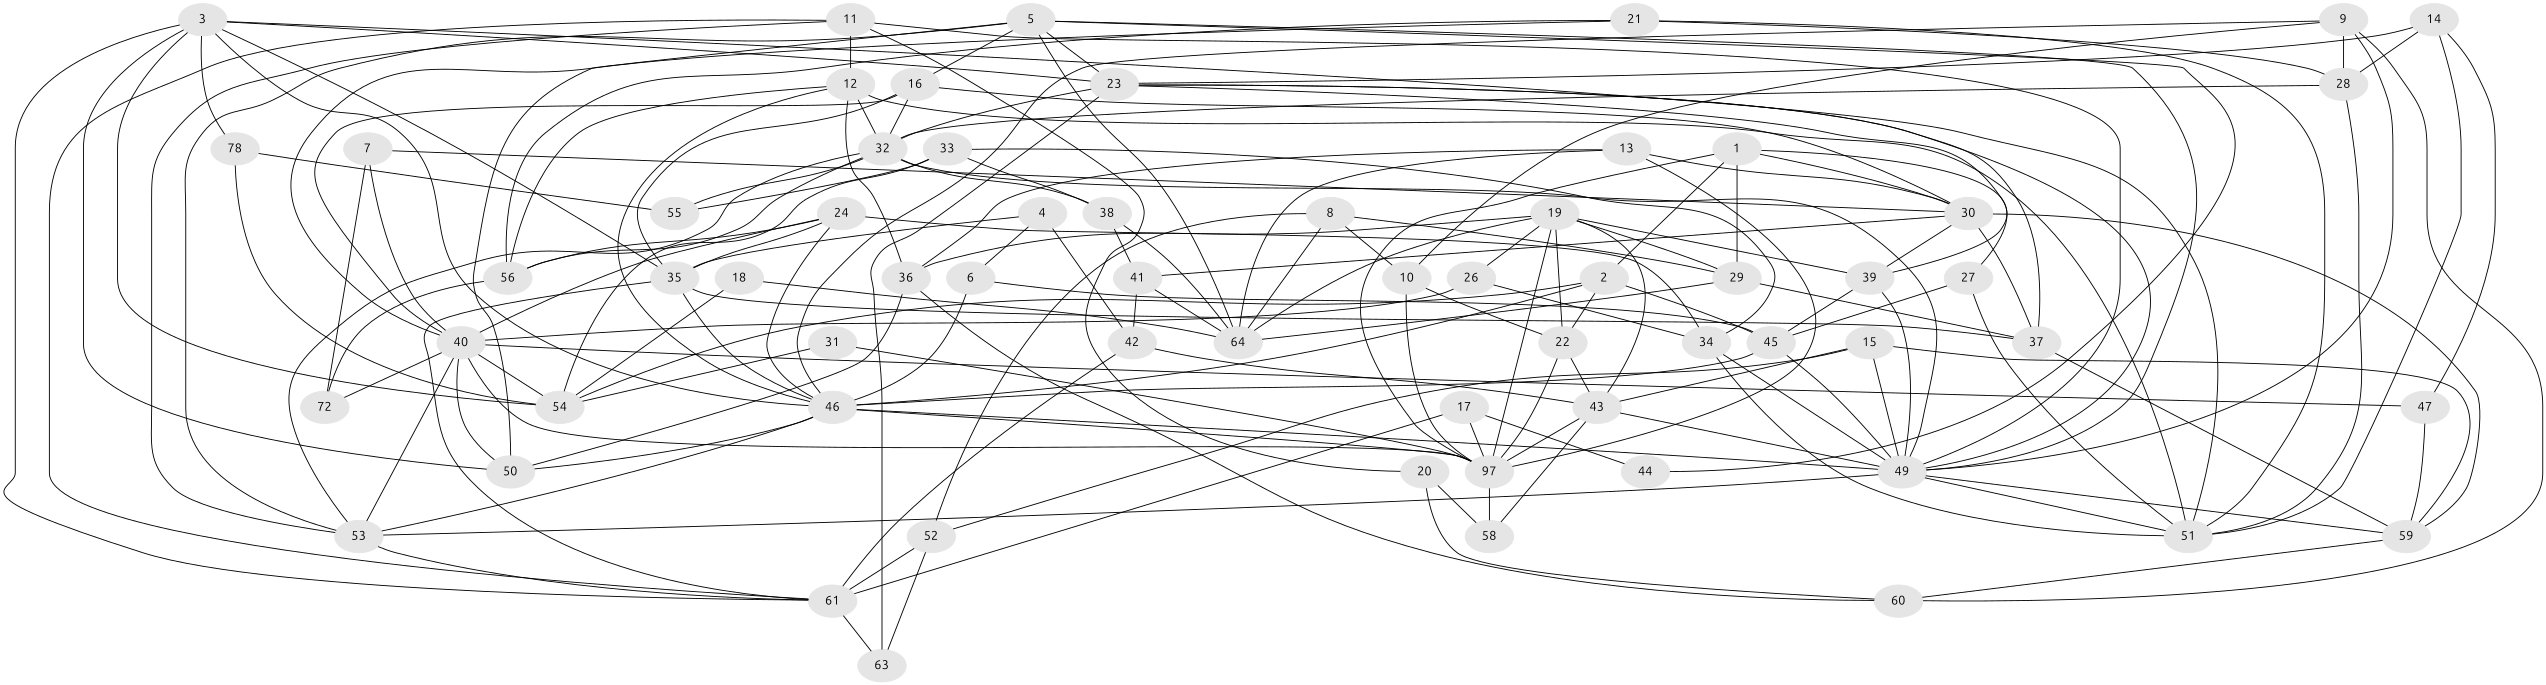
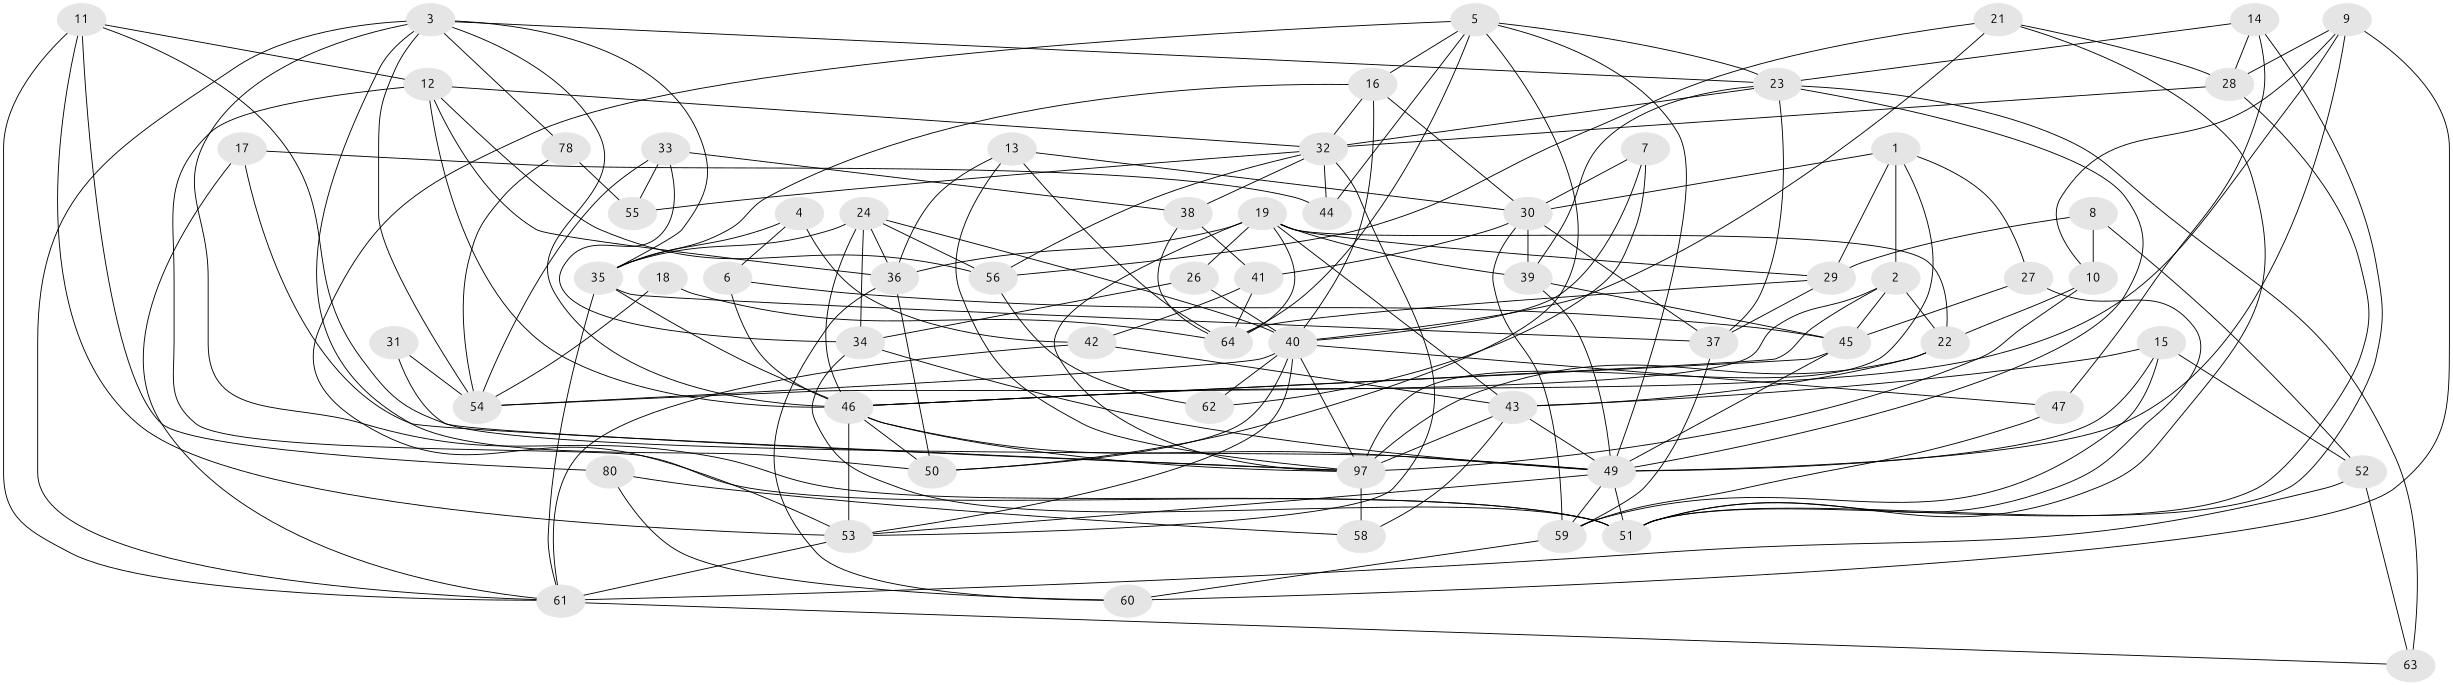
(1513, 192) -> (1325, 181)
none -> (879, 246)
(1284, 278) -> none
(325, 407) -> (1209, 407)
(1425, 472) -> (610, 472)
